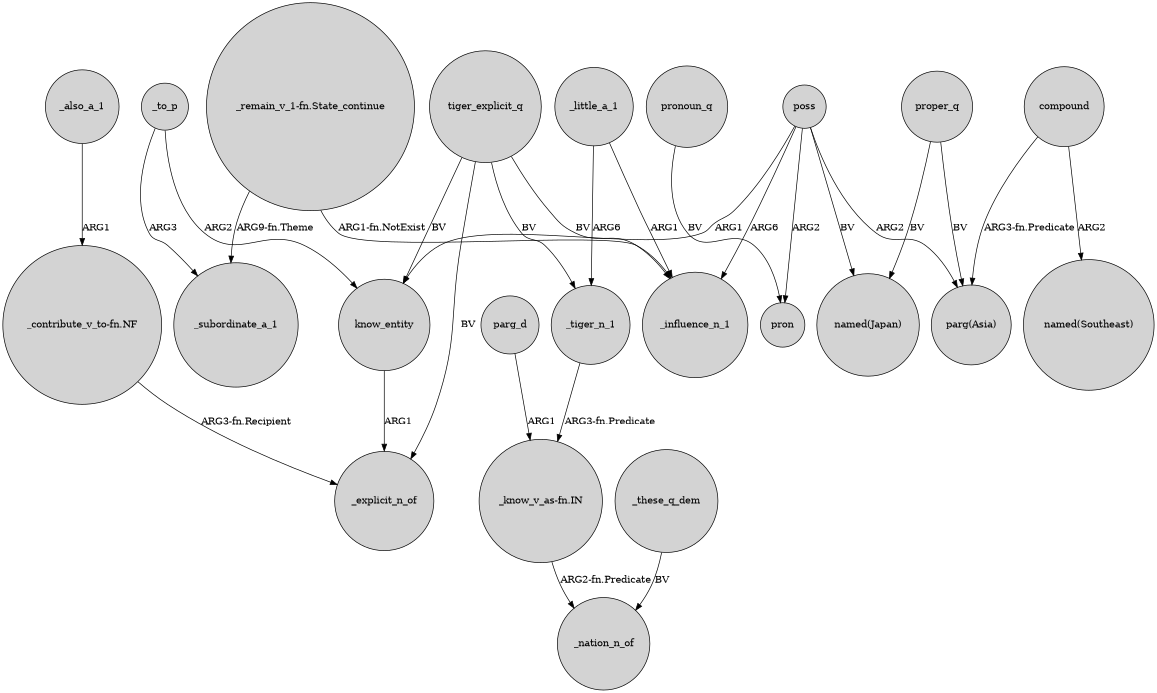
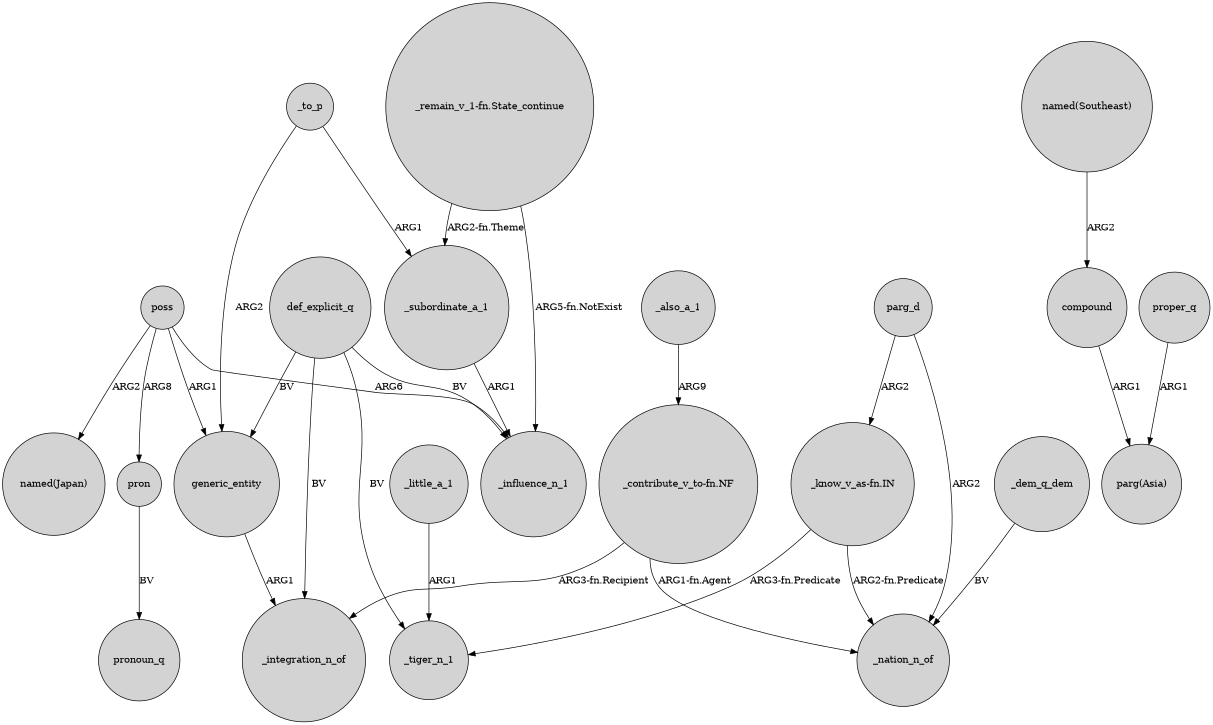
(485, 107) -> (320, 308)
(1075, 200) -> (1087, 216)
(638, 207) -> (491, 397)
(915, 208) -> none
(866, 224) -> none
(96, 228) -> (692, 387)
(163, 228) -> (409, 228)
(275, 228) -> (486, 228)
(382, 228) -> (579, 308)
(607, 228) -> (443, 581)
(806, 228) -> (158, 387)
(847, 228) -> (127, 387)
(960, 228) -> (1174, 387)
(1030, 228) -> (1127, 387)
(704, 242) -> (139, 559)
(384, 325) -> (227, 484)
(570, 399) -> (653, 615)
(542, 422) -> (895, 387)
none -> (949, 474)
(384, 501) -> (304, 660)
(666, 501) -> (1042, 484)
none -> (736, 625)
